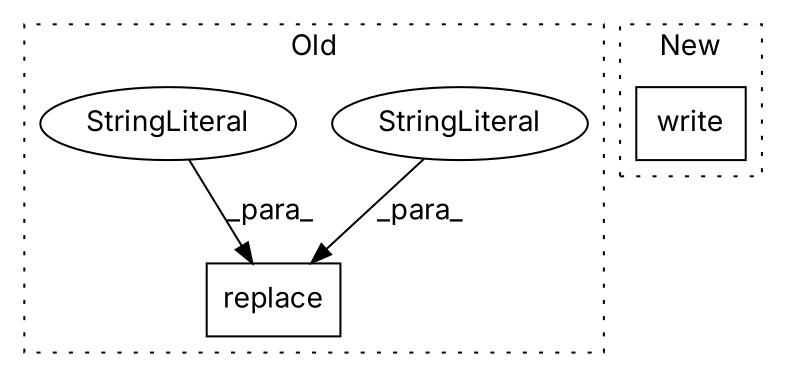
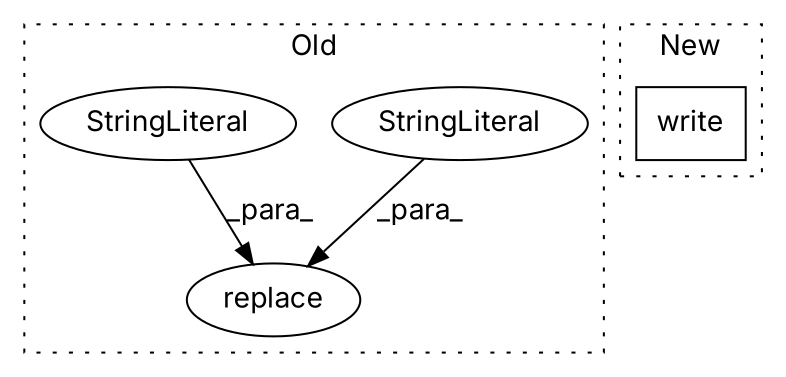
(274, 300) -> (274, 300)
